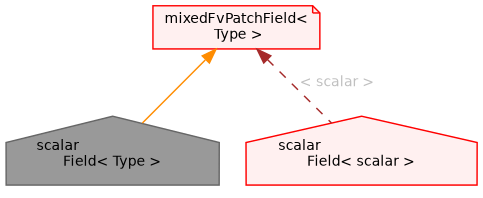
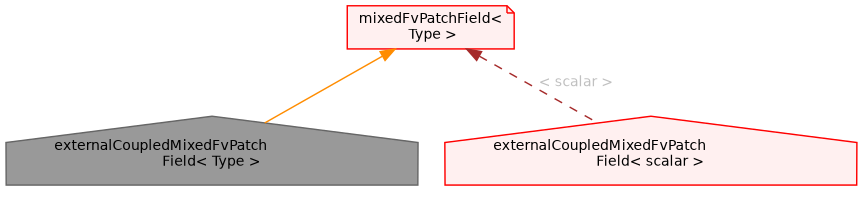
(113, 154) -> (212, 154)
(362, 154) -> (651, 154)
